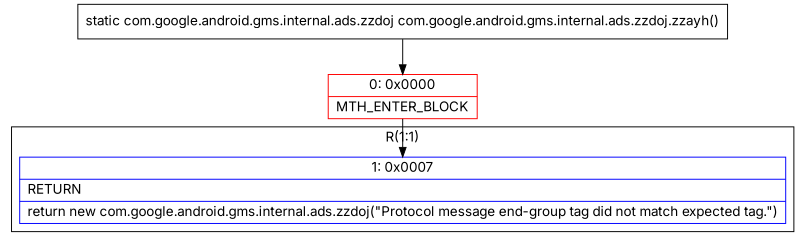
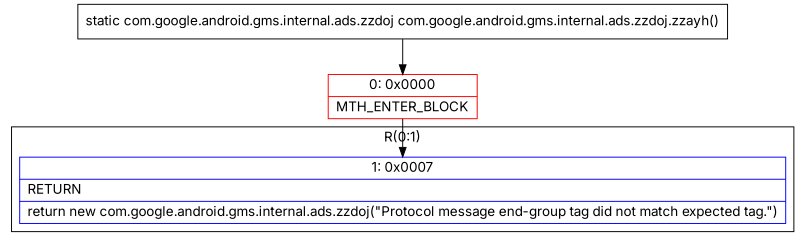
(403, 138) -> (403, 138)
